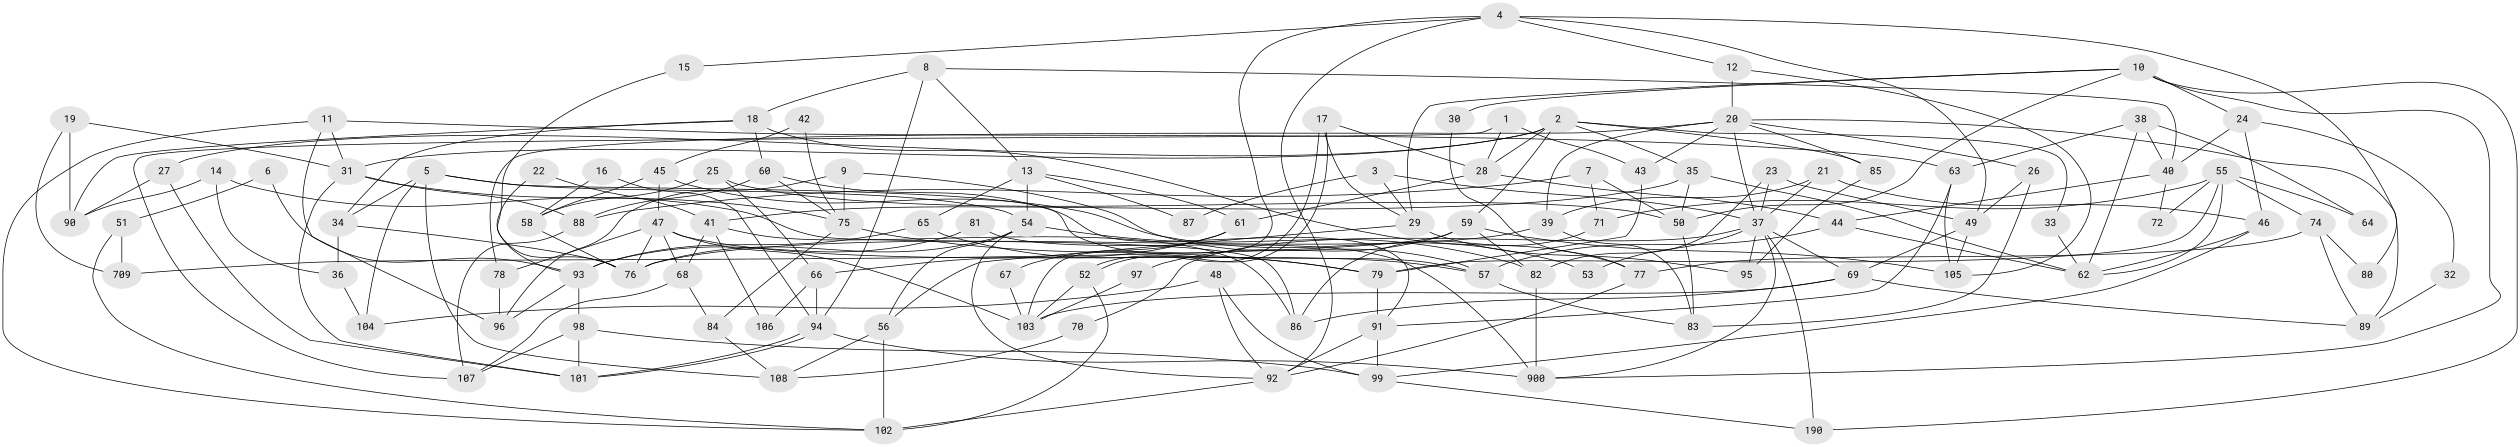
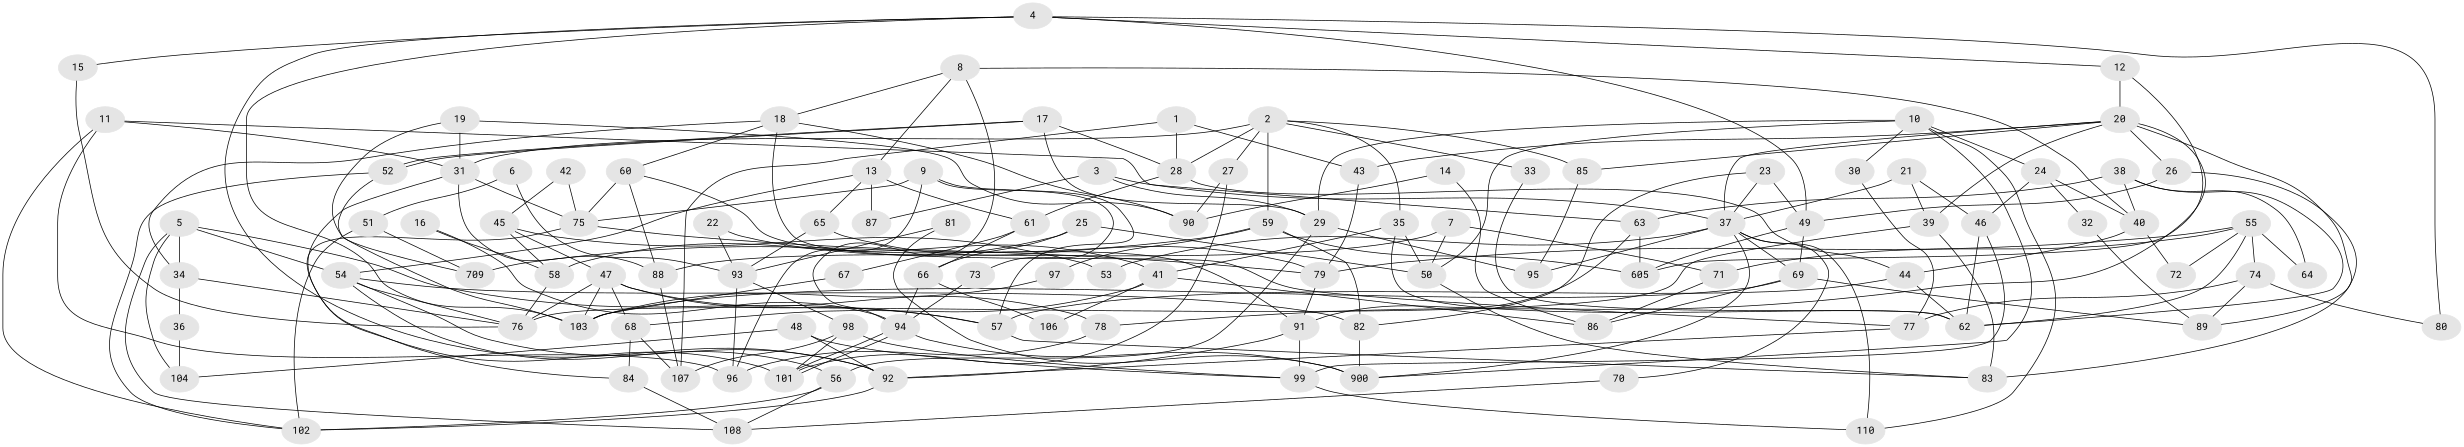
(249, 249) -> none
none -> (975, 275)
(1953, 275) -> (1640, 275)
(1814, 431) -> (1866, 431)
